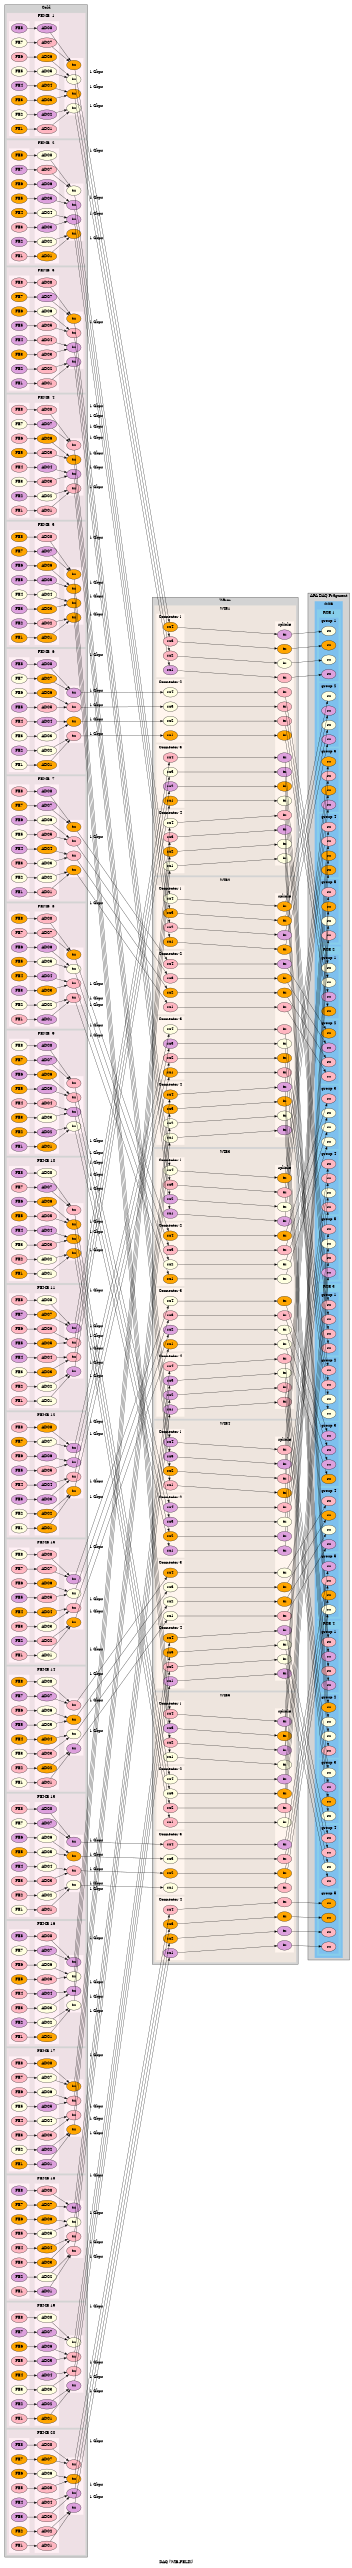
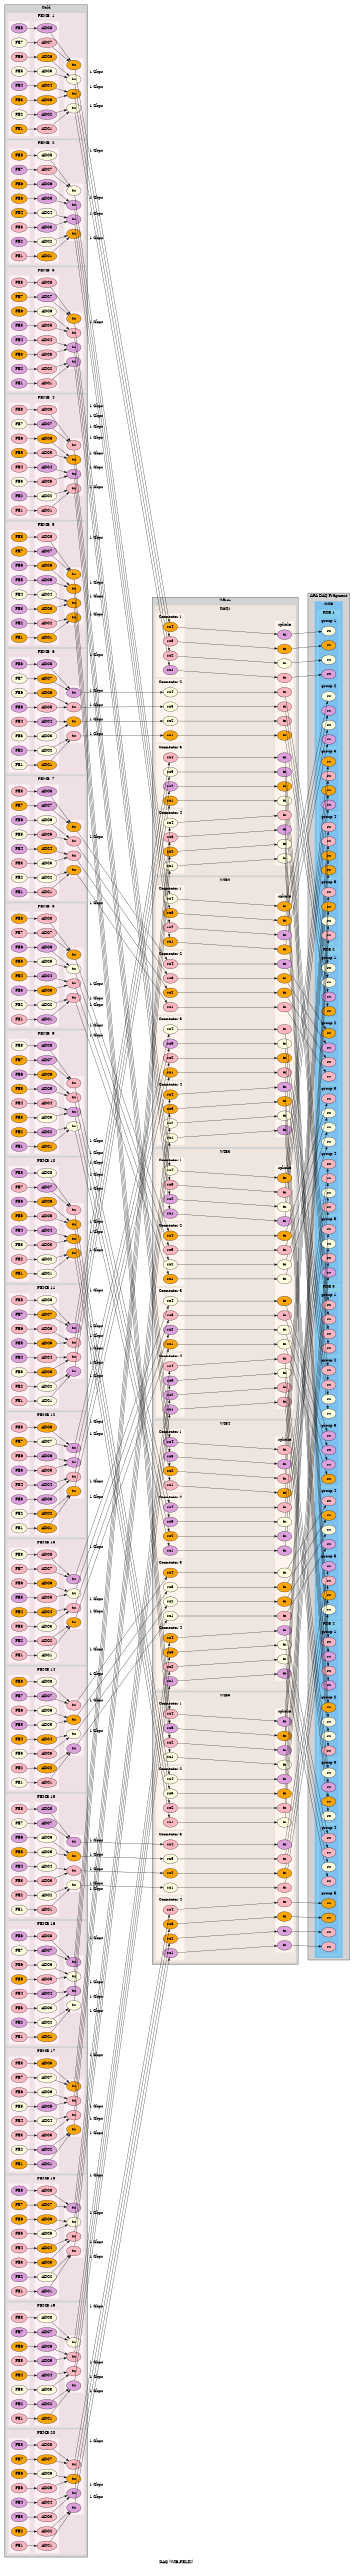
(225, 609) -> (225, 609)
